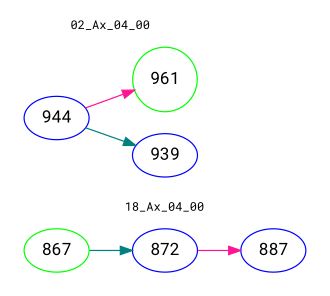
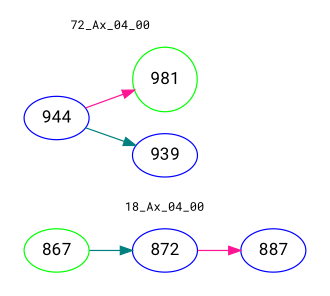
(111, 26) -> (111, 26)
(165, 79) -> (165, 79)
